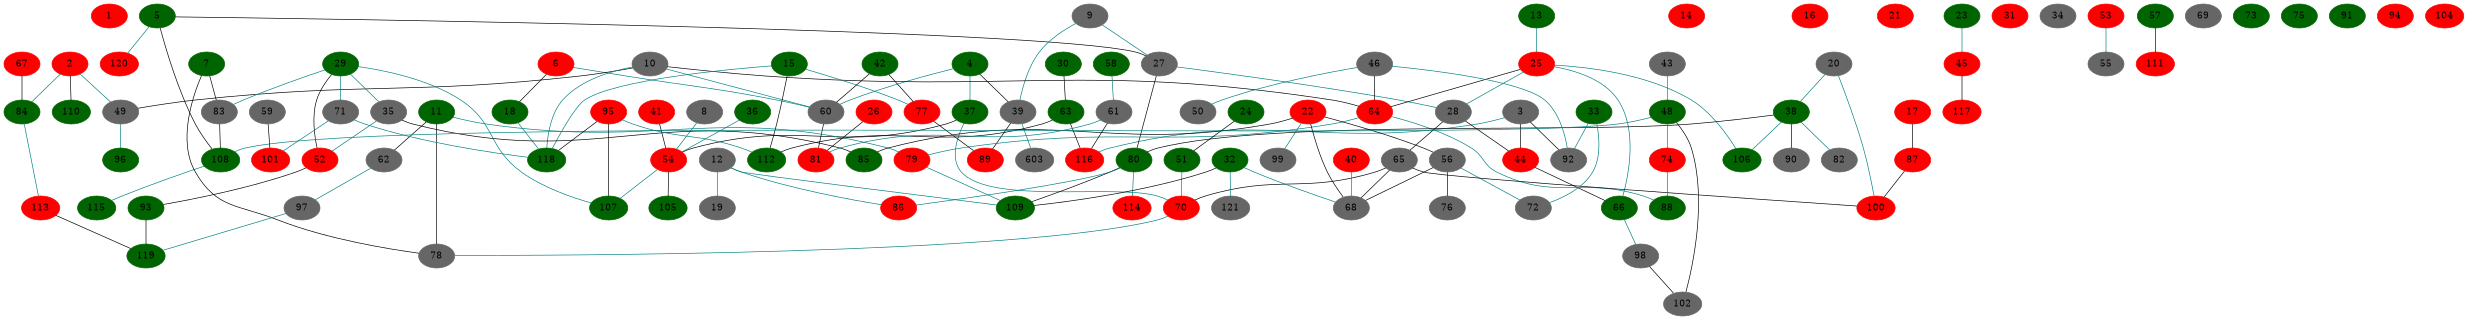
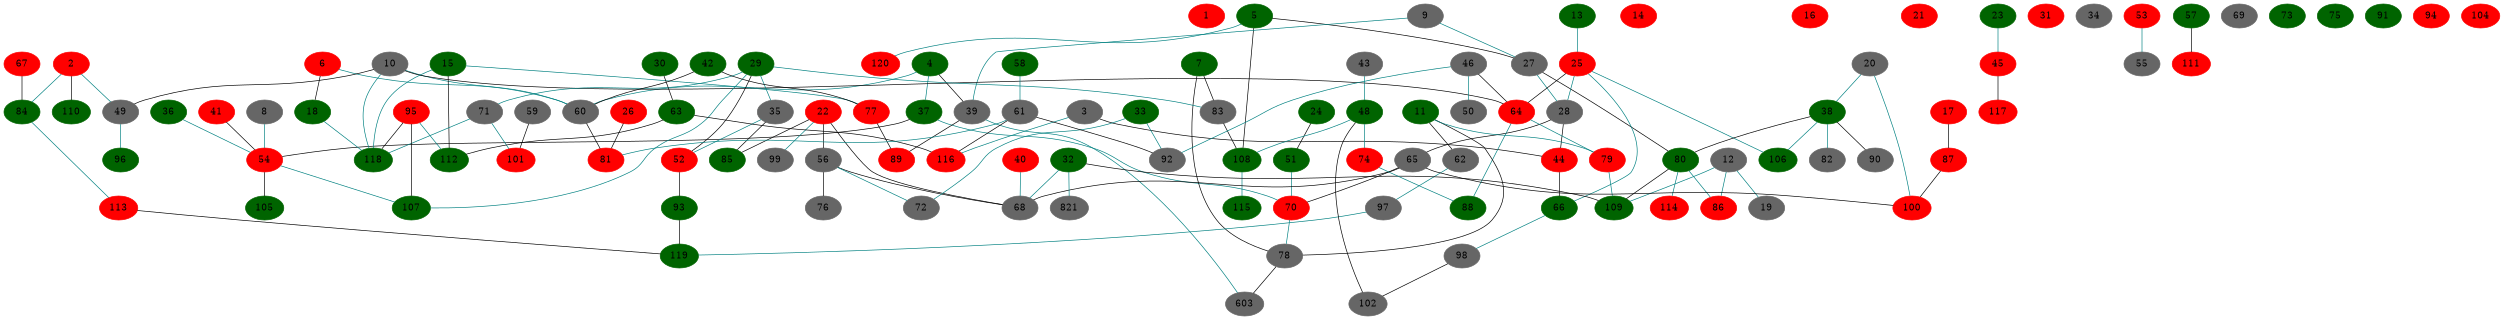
(1545, 136) -> (1095, 134)
(1231, 208) -> (1069, 208)
none -> (1265, 280)
